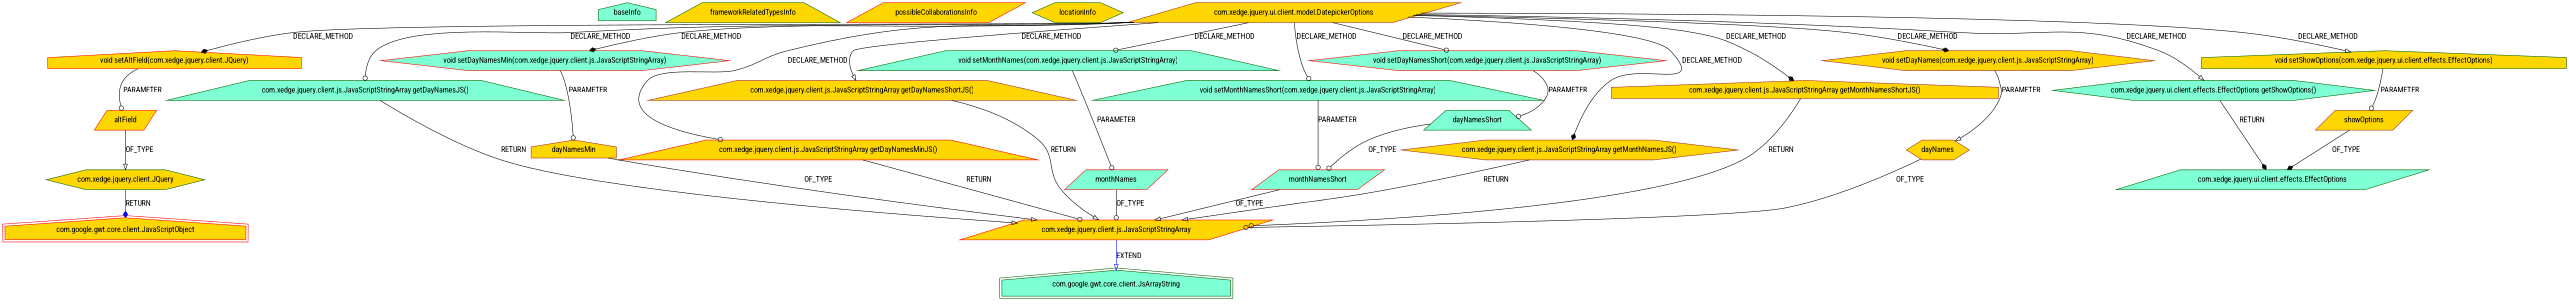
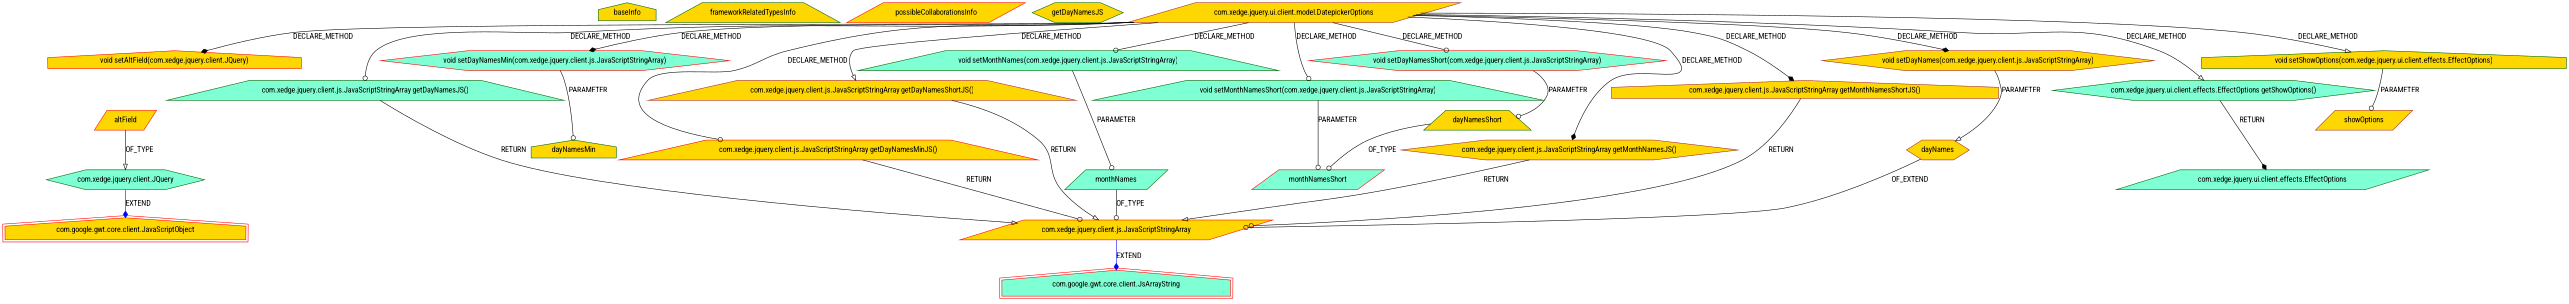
(627, 13) -> (627, 13)
(1078, 13) -> (1078, 13)
(121, 84) -> none
(1477, 120) -> (1477, 120)
(2321, 148) -> none
(574, 150) -> (574, 150)
(125, 180) -> (125, 180)
(1116, 180) -> (1116, 180)
(1910, 180) -> (1910, 180)
(819, 191) -> none
(138, 204) -> (138, 204)
(1220, 204) -> none
(1116, 252) -> (1116, 252)
(1116, 285) -> (1116, 285)
